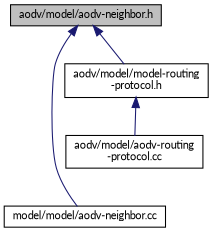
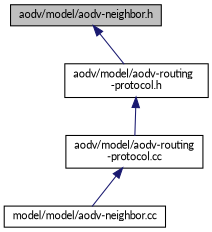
(137, 81) -> (137, 81)
(52, 121) -> (104, 191)
